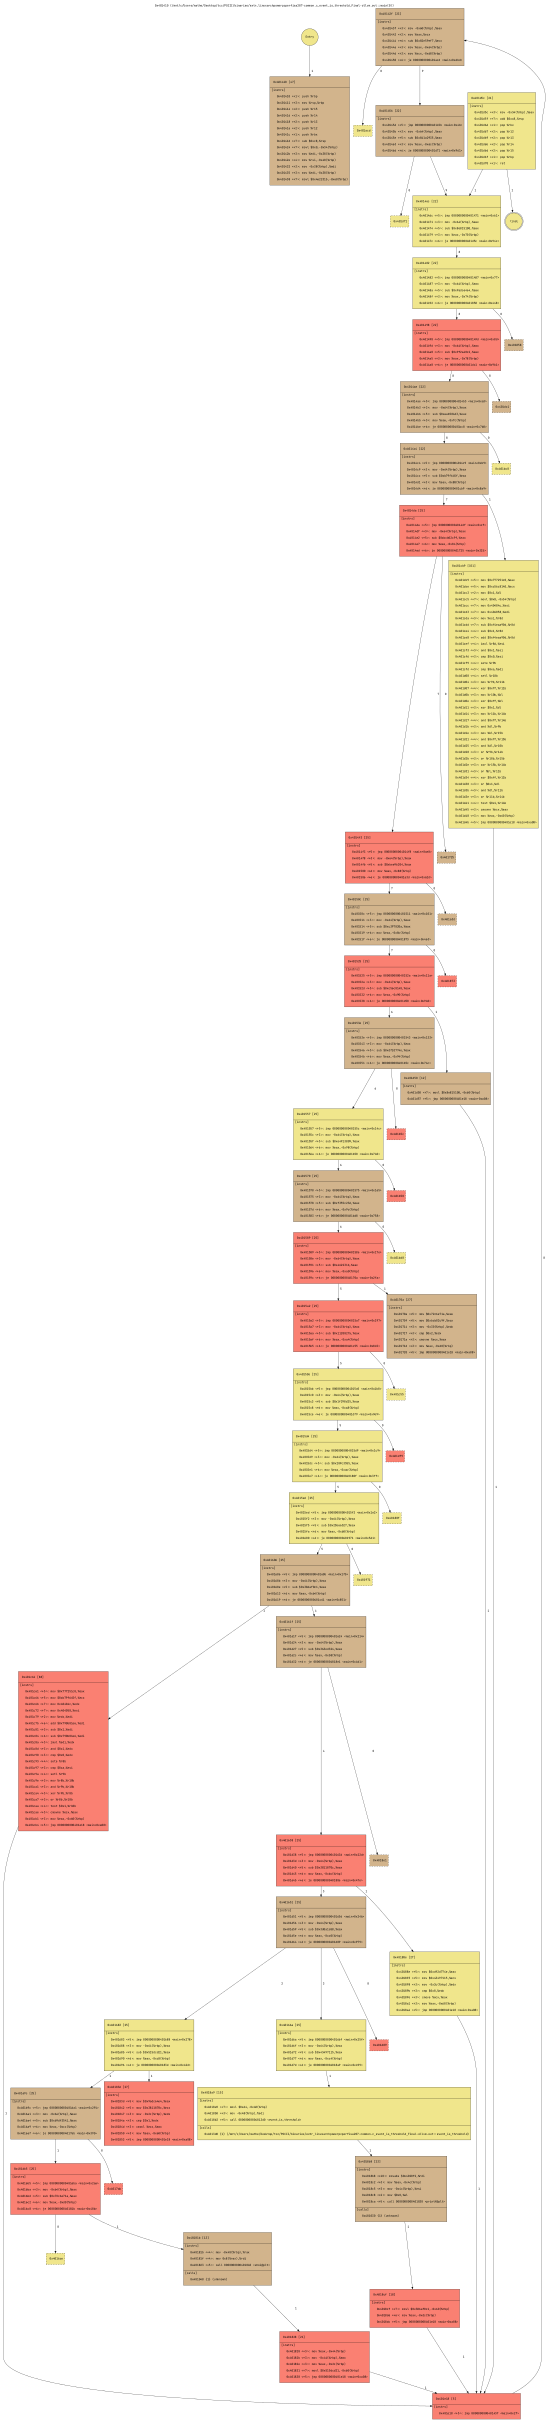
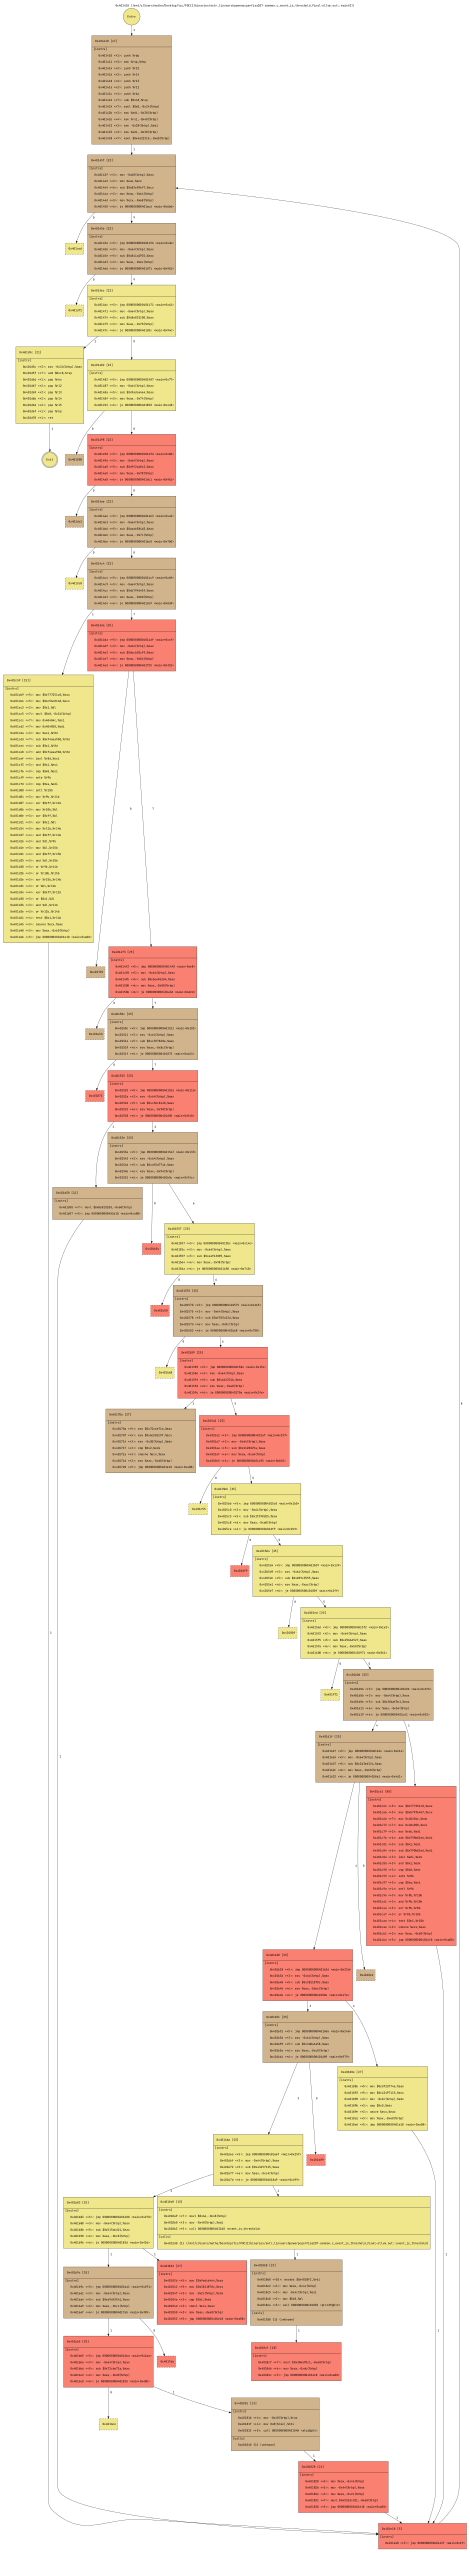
none -> (132, 149)
(477, 182) -> (92, 342)
(514, 221) -> (50, 460)
(236, 1983) -> (184, 2184)
(447, 2360) -> none
